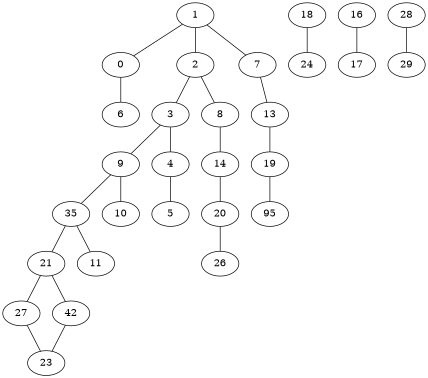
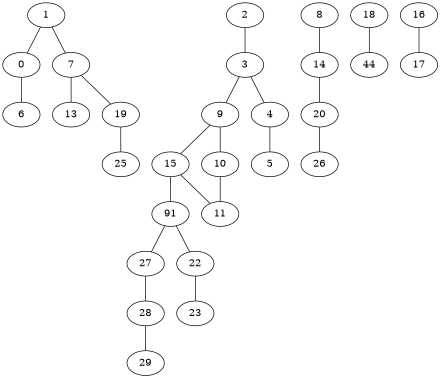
(195, 40) -> none
(307, 65) -> (369, 65)
(208, 90) -> none
(270, 140) -> (96, 90)
none -> (220, 189)
(71, 214) -> (170, 164)
(270, 214) -> (121, 164)
(46, 264) -> (170, 214)
(71, 313) -> (195, 264)
(34, 338) -> (146, 289)
